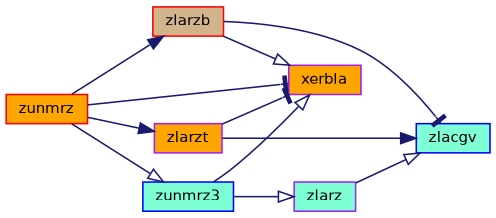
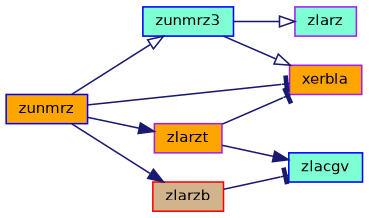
(249, 48) -> none
(47, 109) -> (47, 109)
(381, 171) -> none
